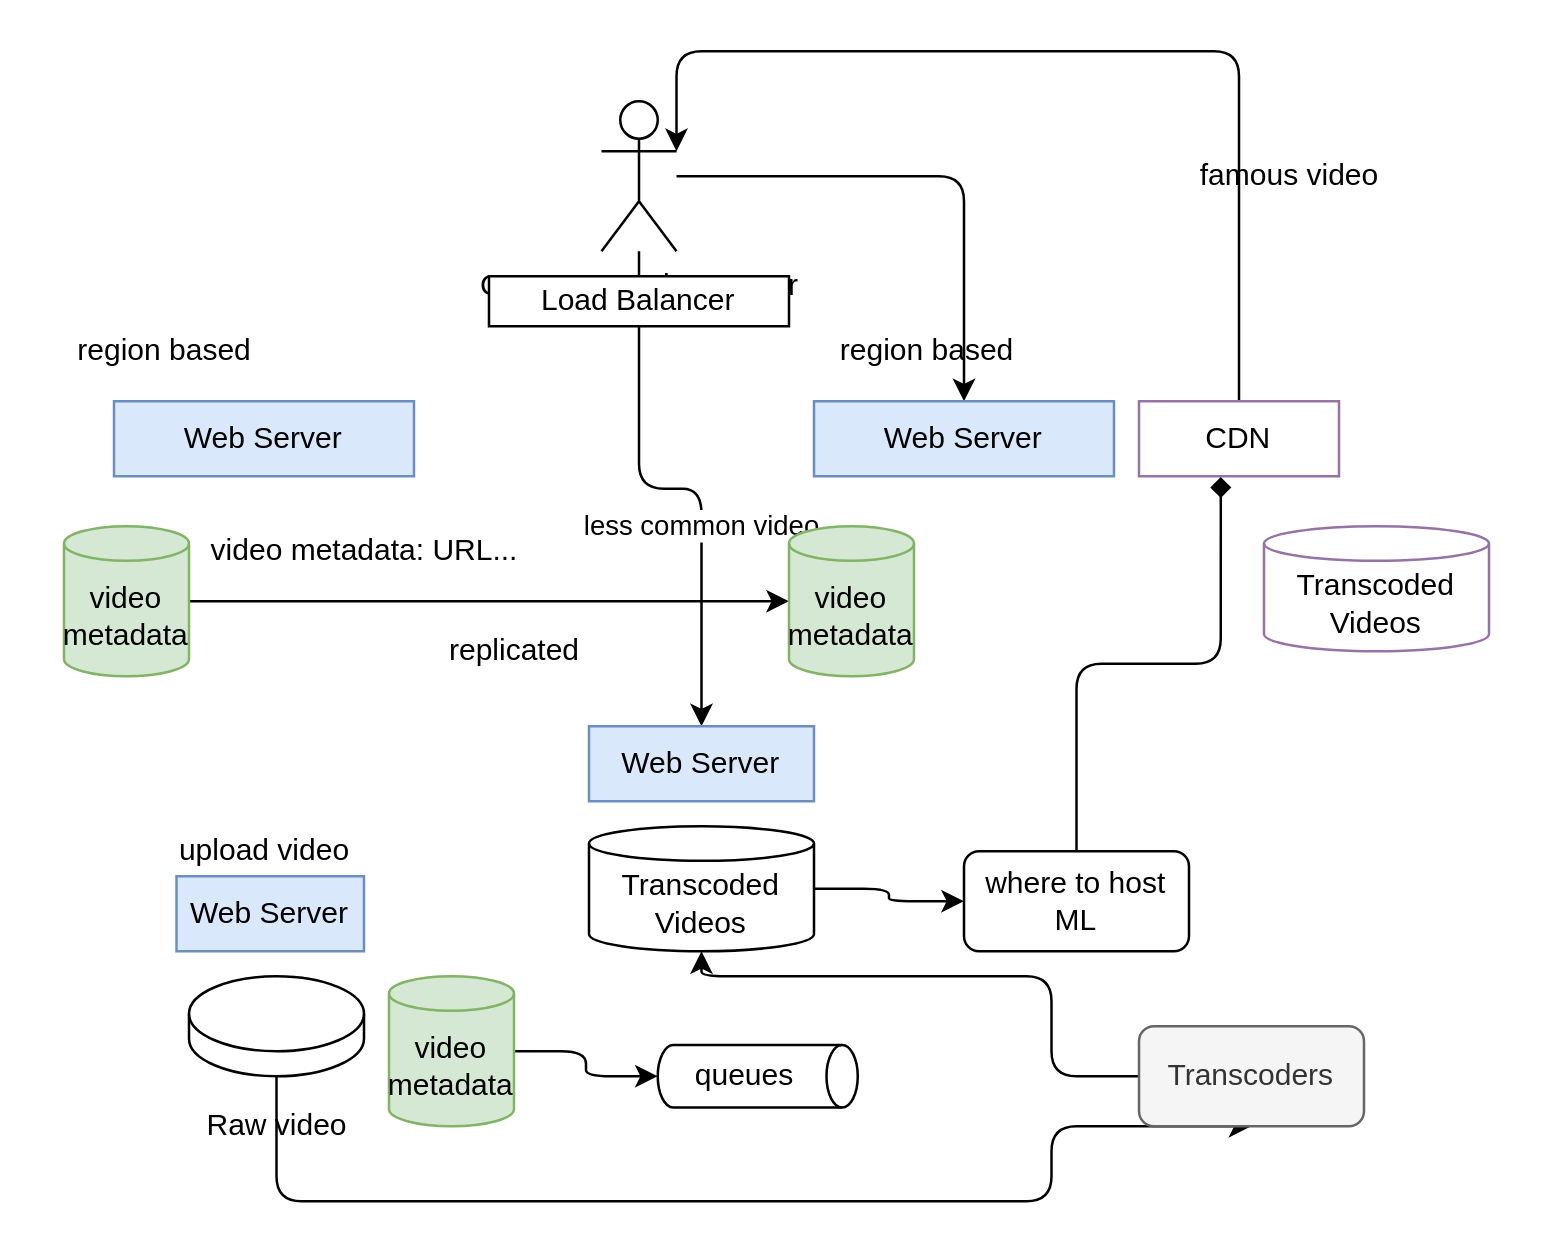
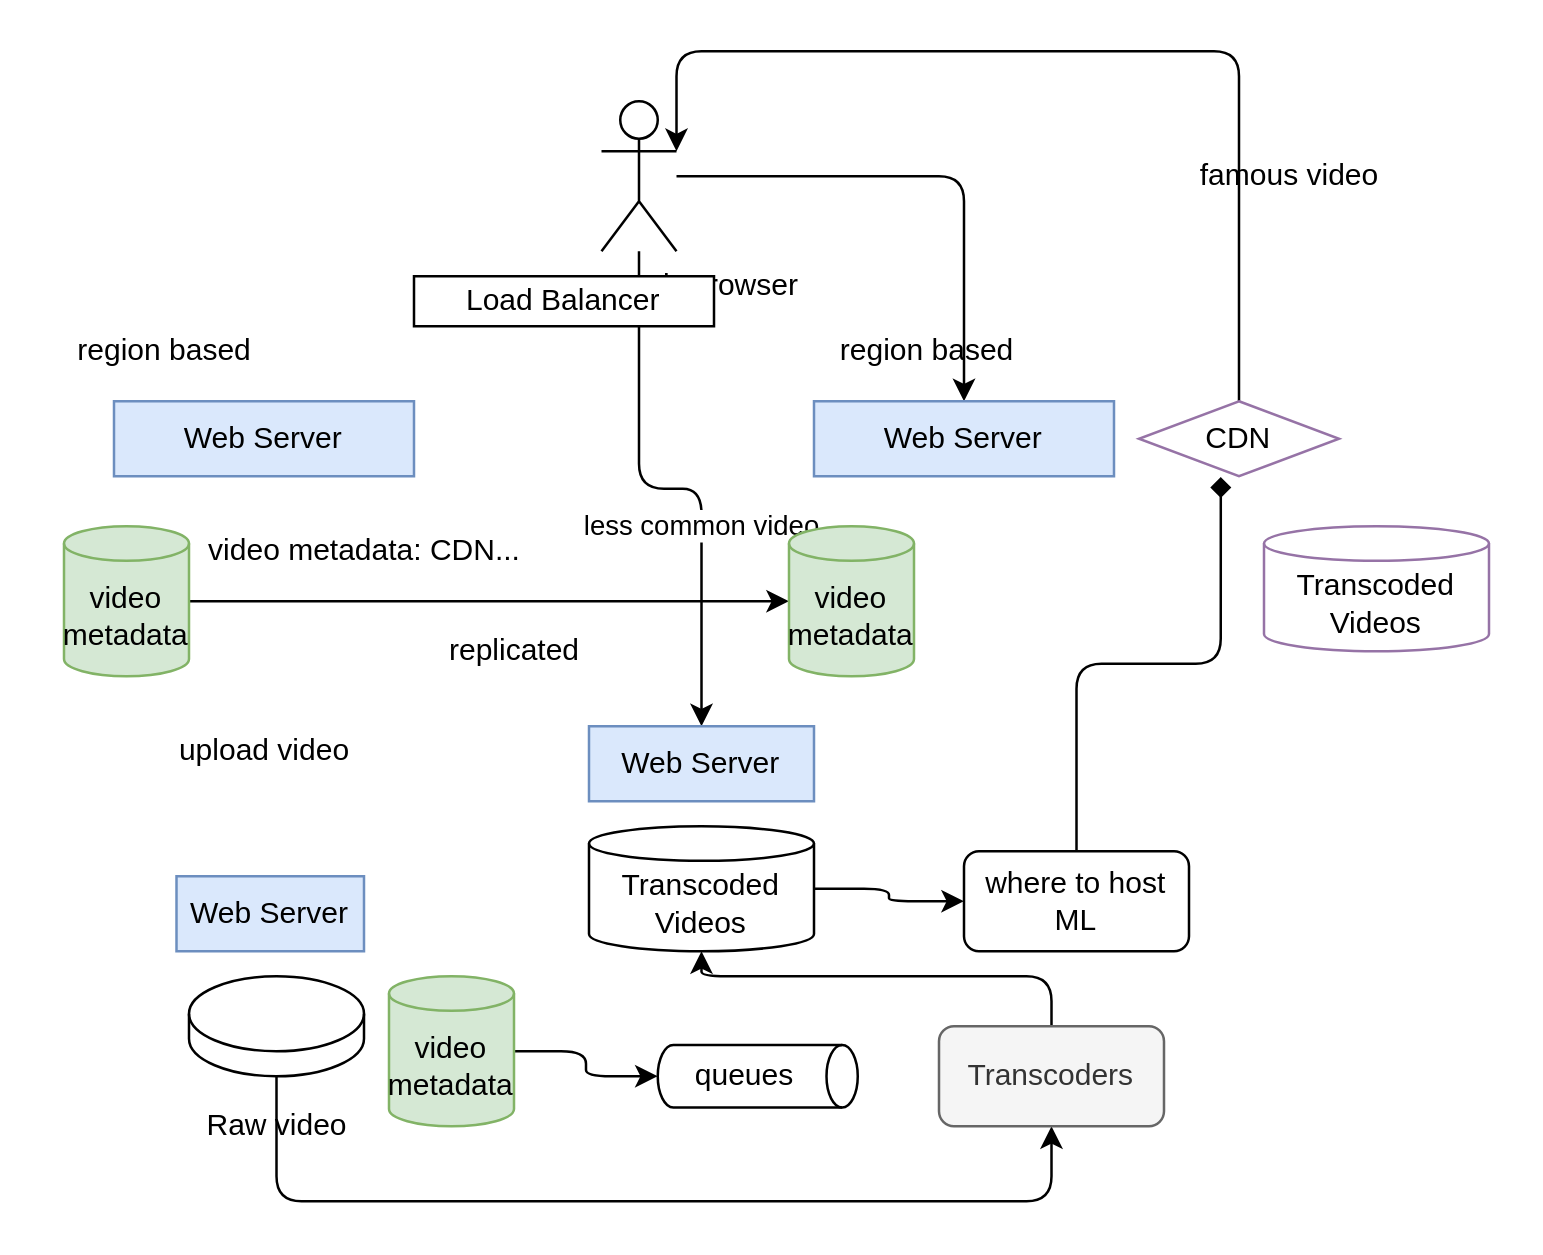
(639, 301) -> (564, 301)
(1239, 439) -> (1239, 439)
(365, 551) -> (365, 551)
(264, 851) -> (264, 751)
(1251, 1076) -> (1051, 1076)
